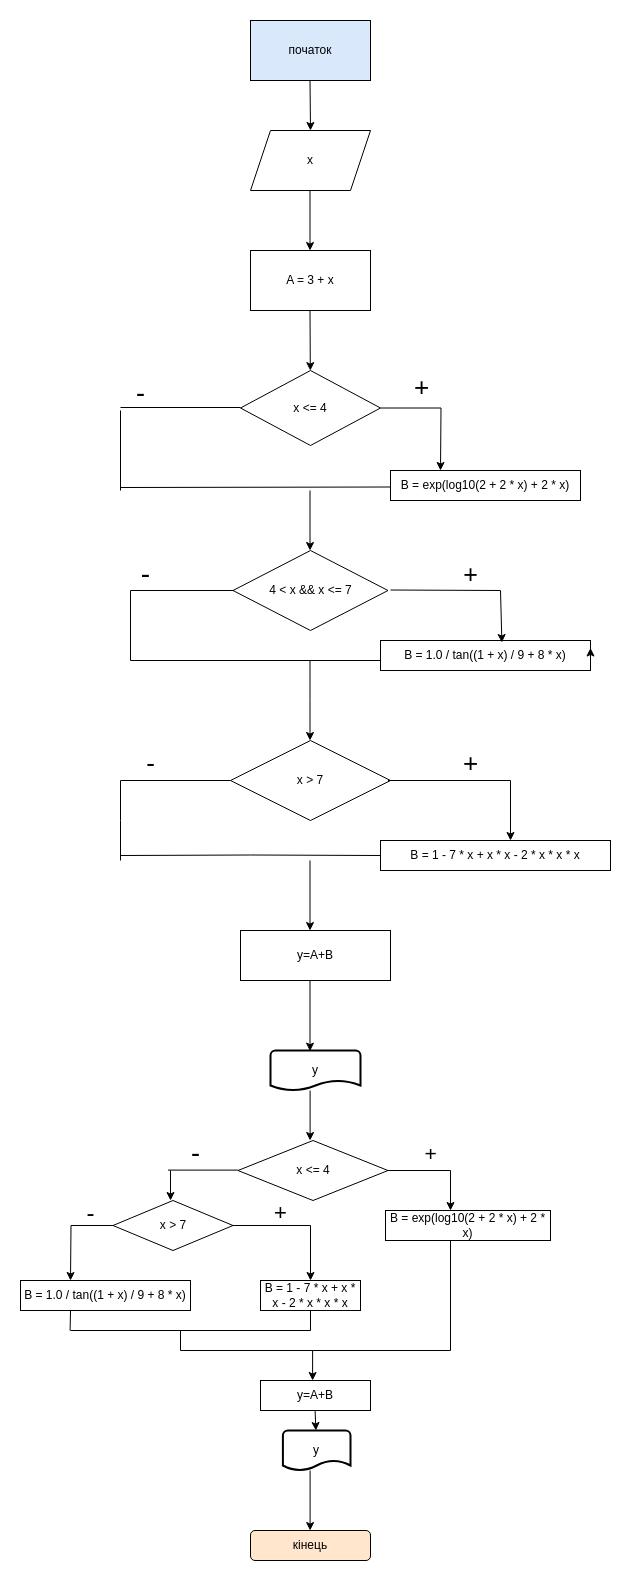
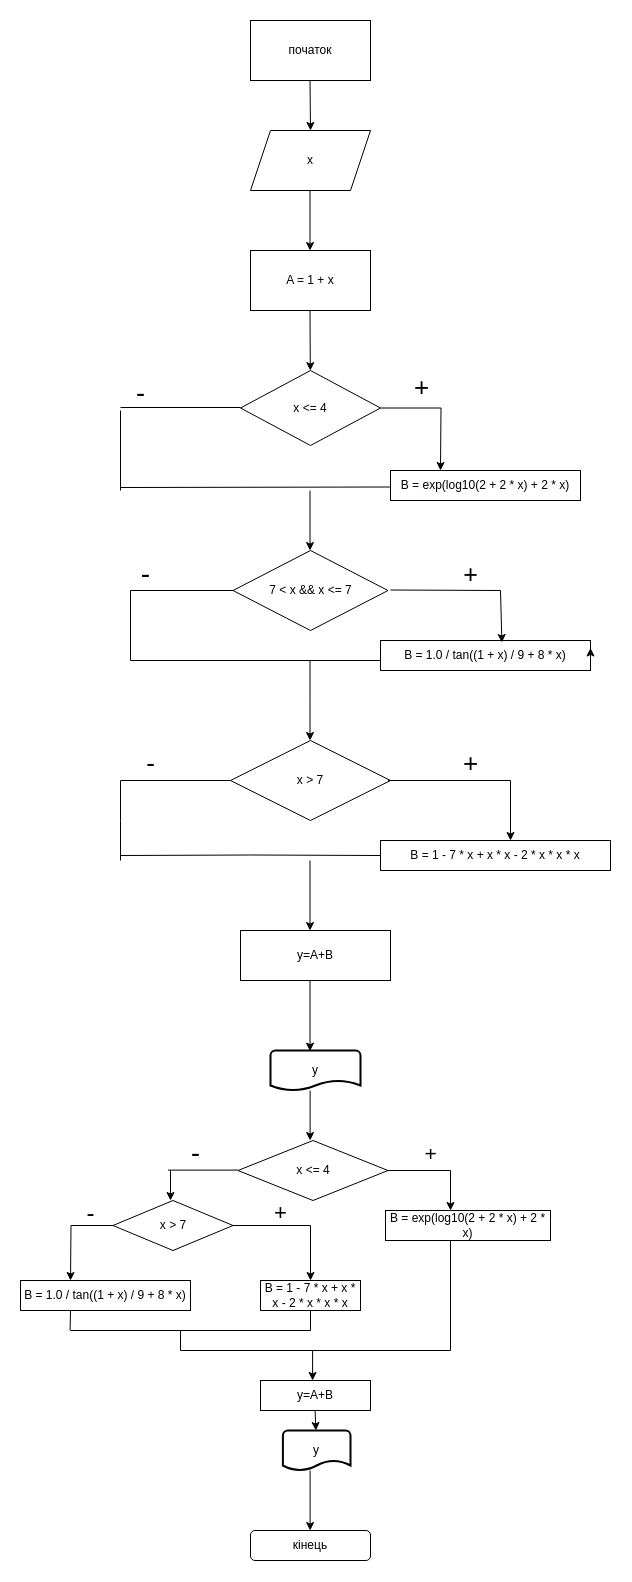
(311, 51) -> (311, 51)
(311, 281) -> (311, 281)
(311, 591) -> (311, 591)
(311, 1546) -> (311, 1546)
